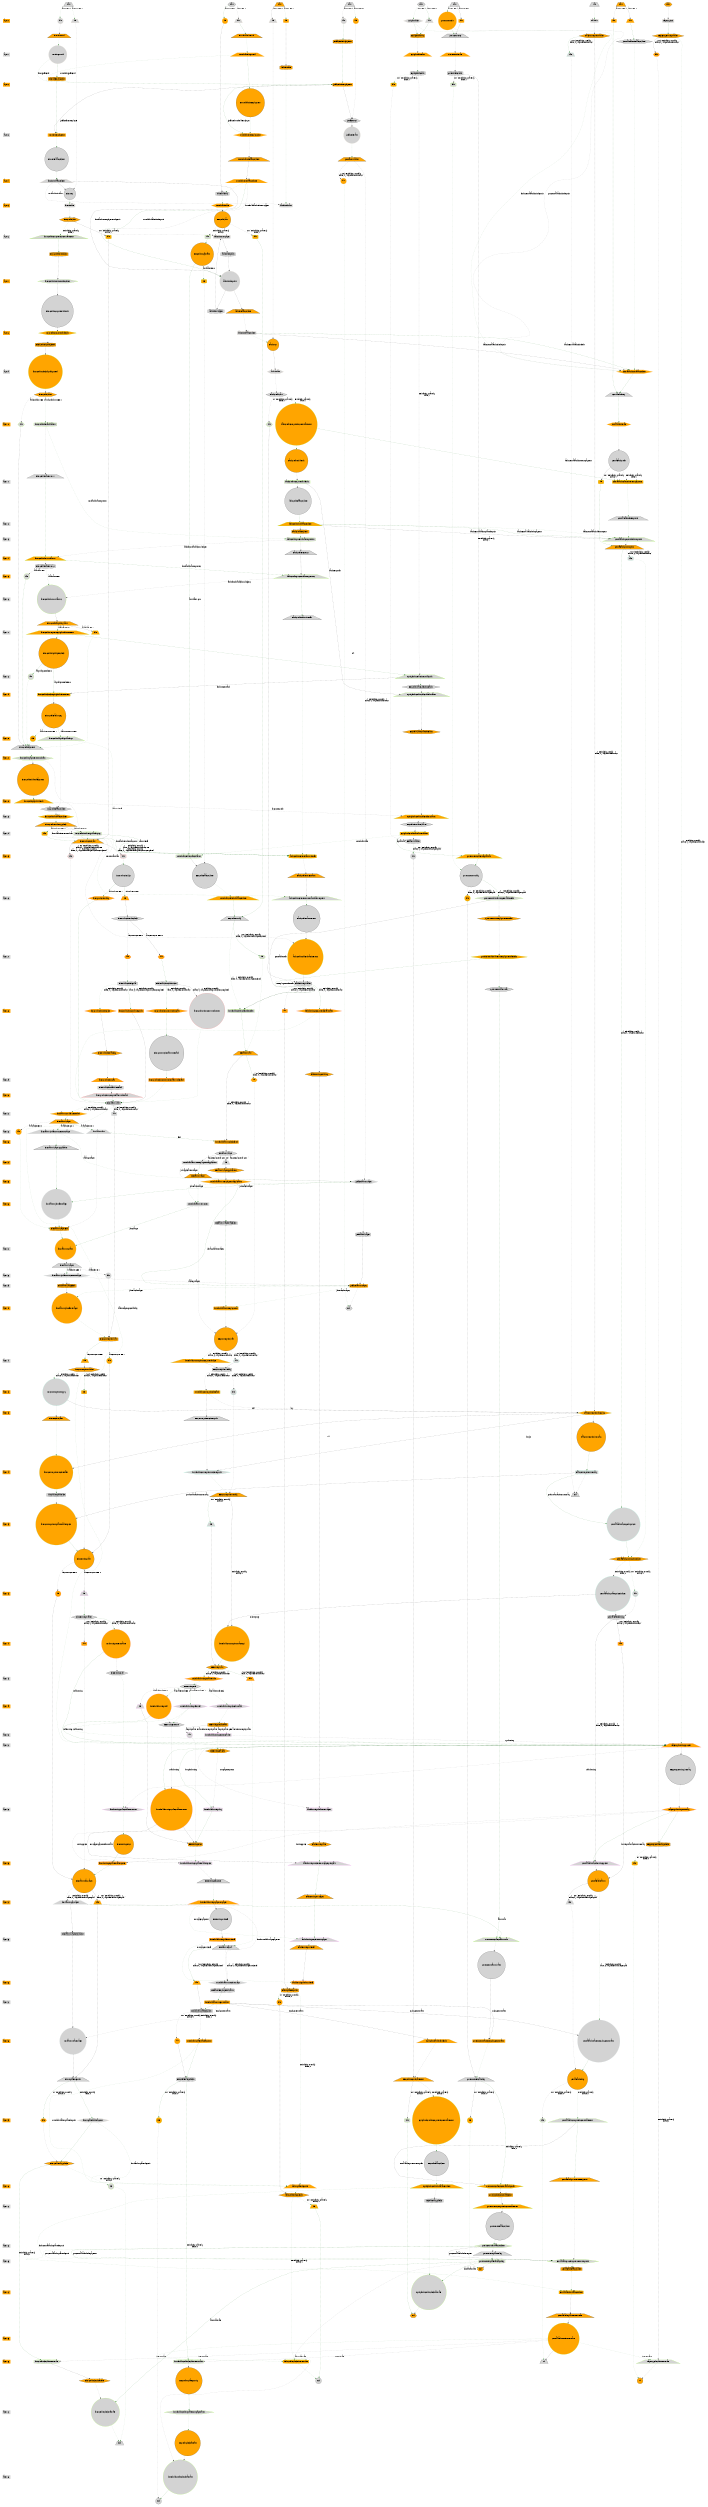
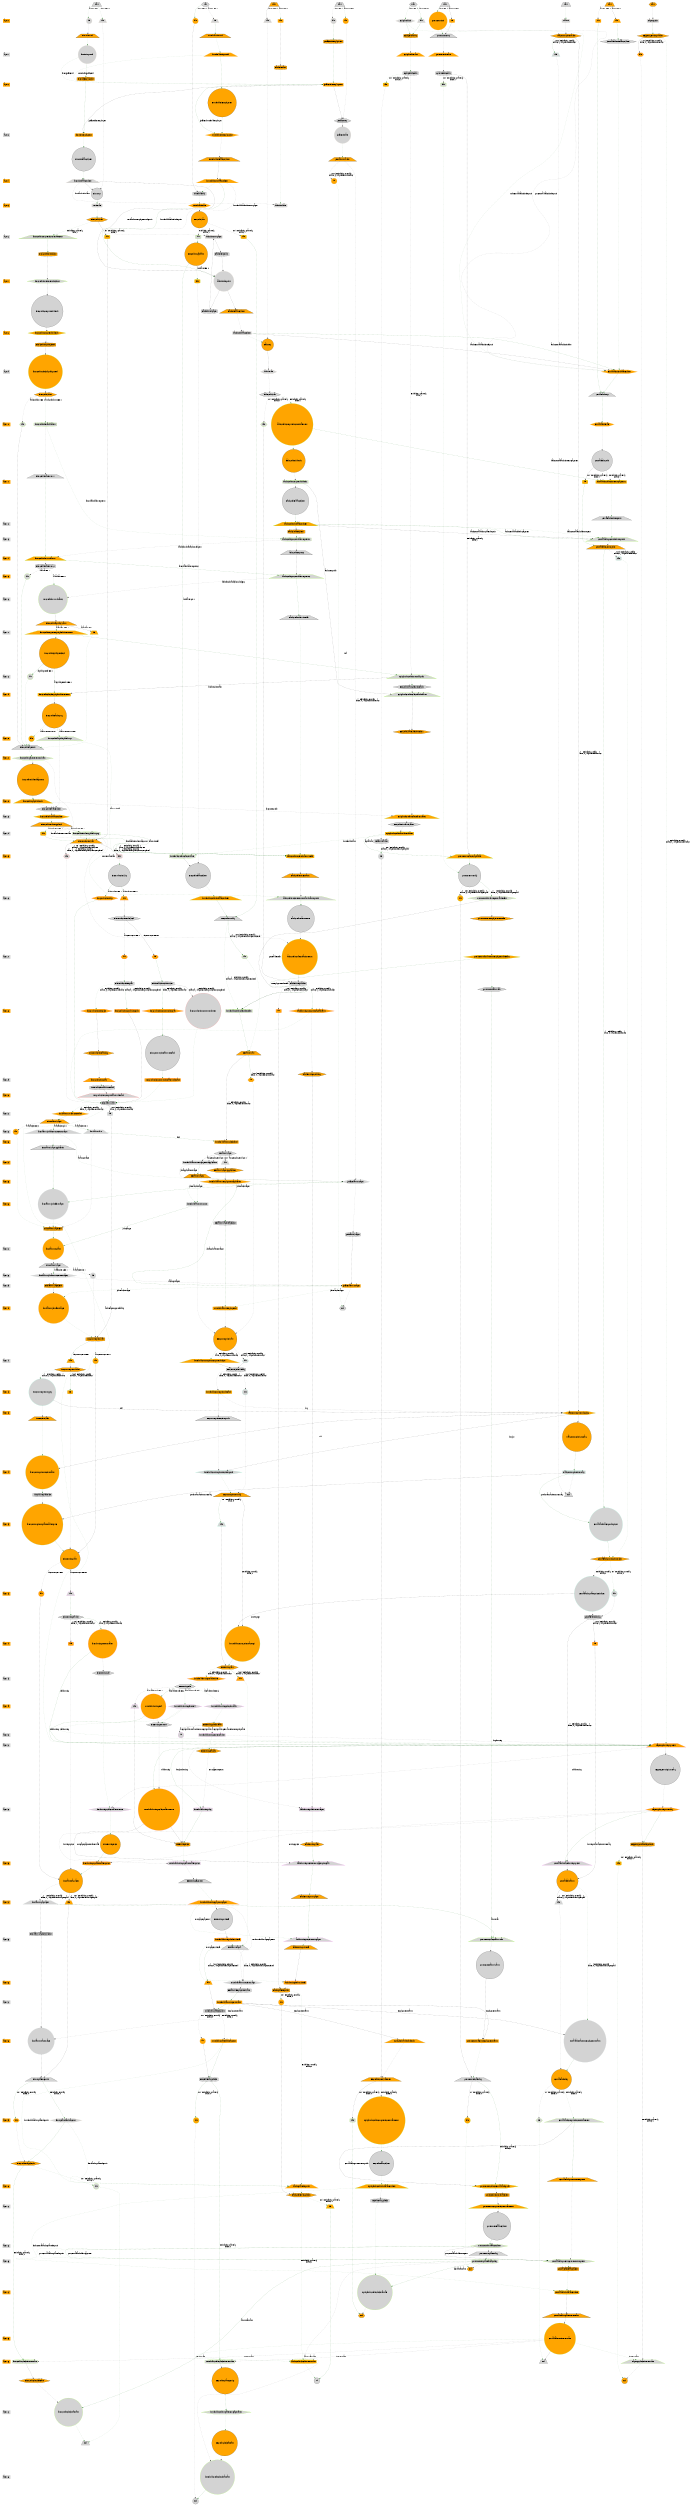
(6, 482) -> (6, 482)
(594, 1413) -> (579, 1413)
